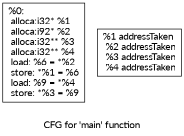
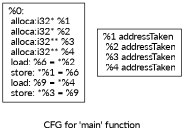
(39, 32) -> (39, 32)
